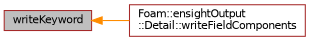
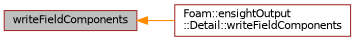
(48, 21) -> (71, 21)
